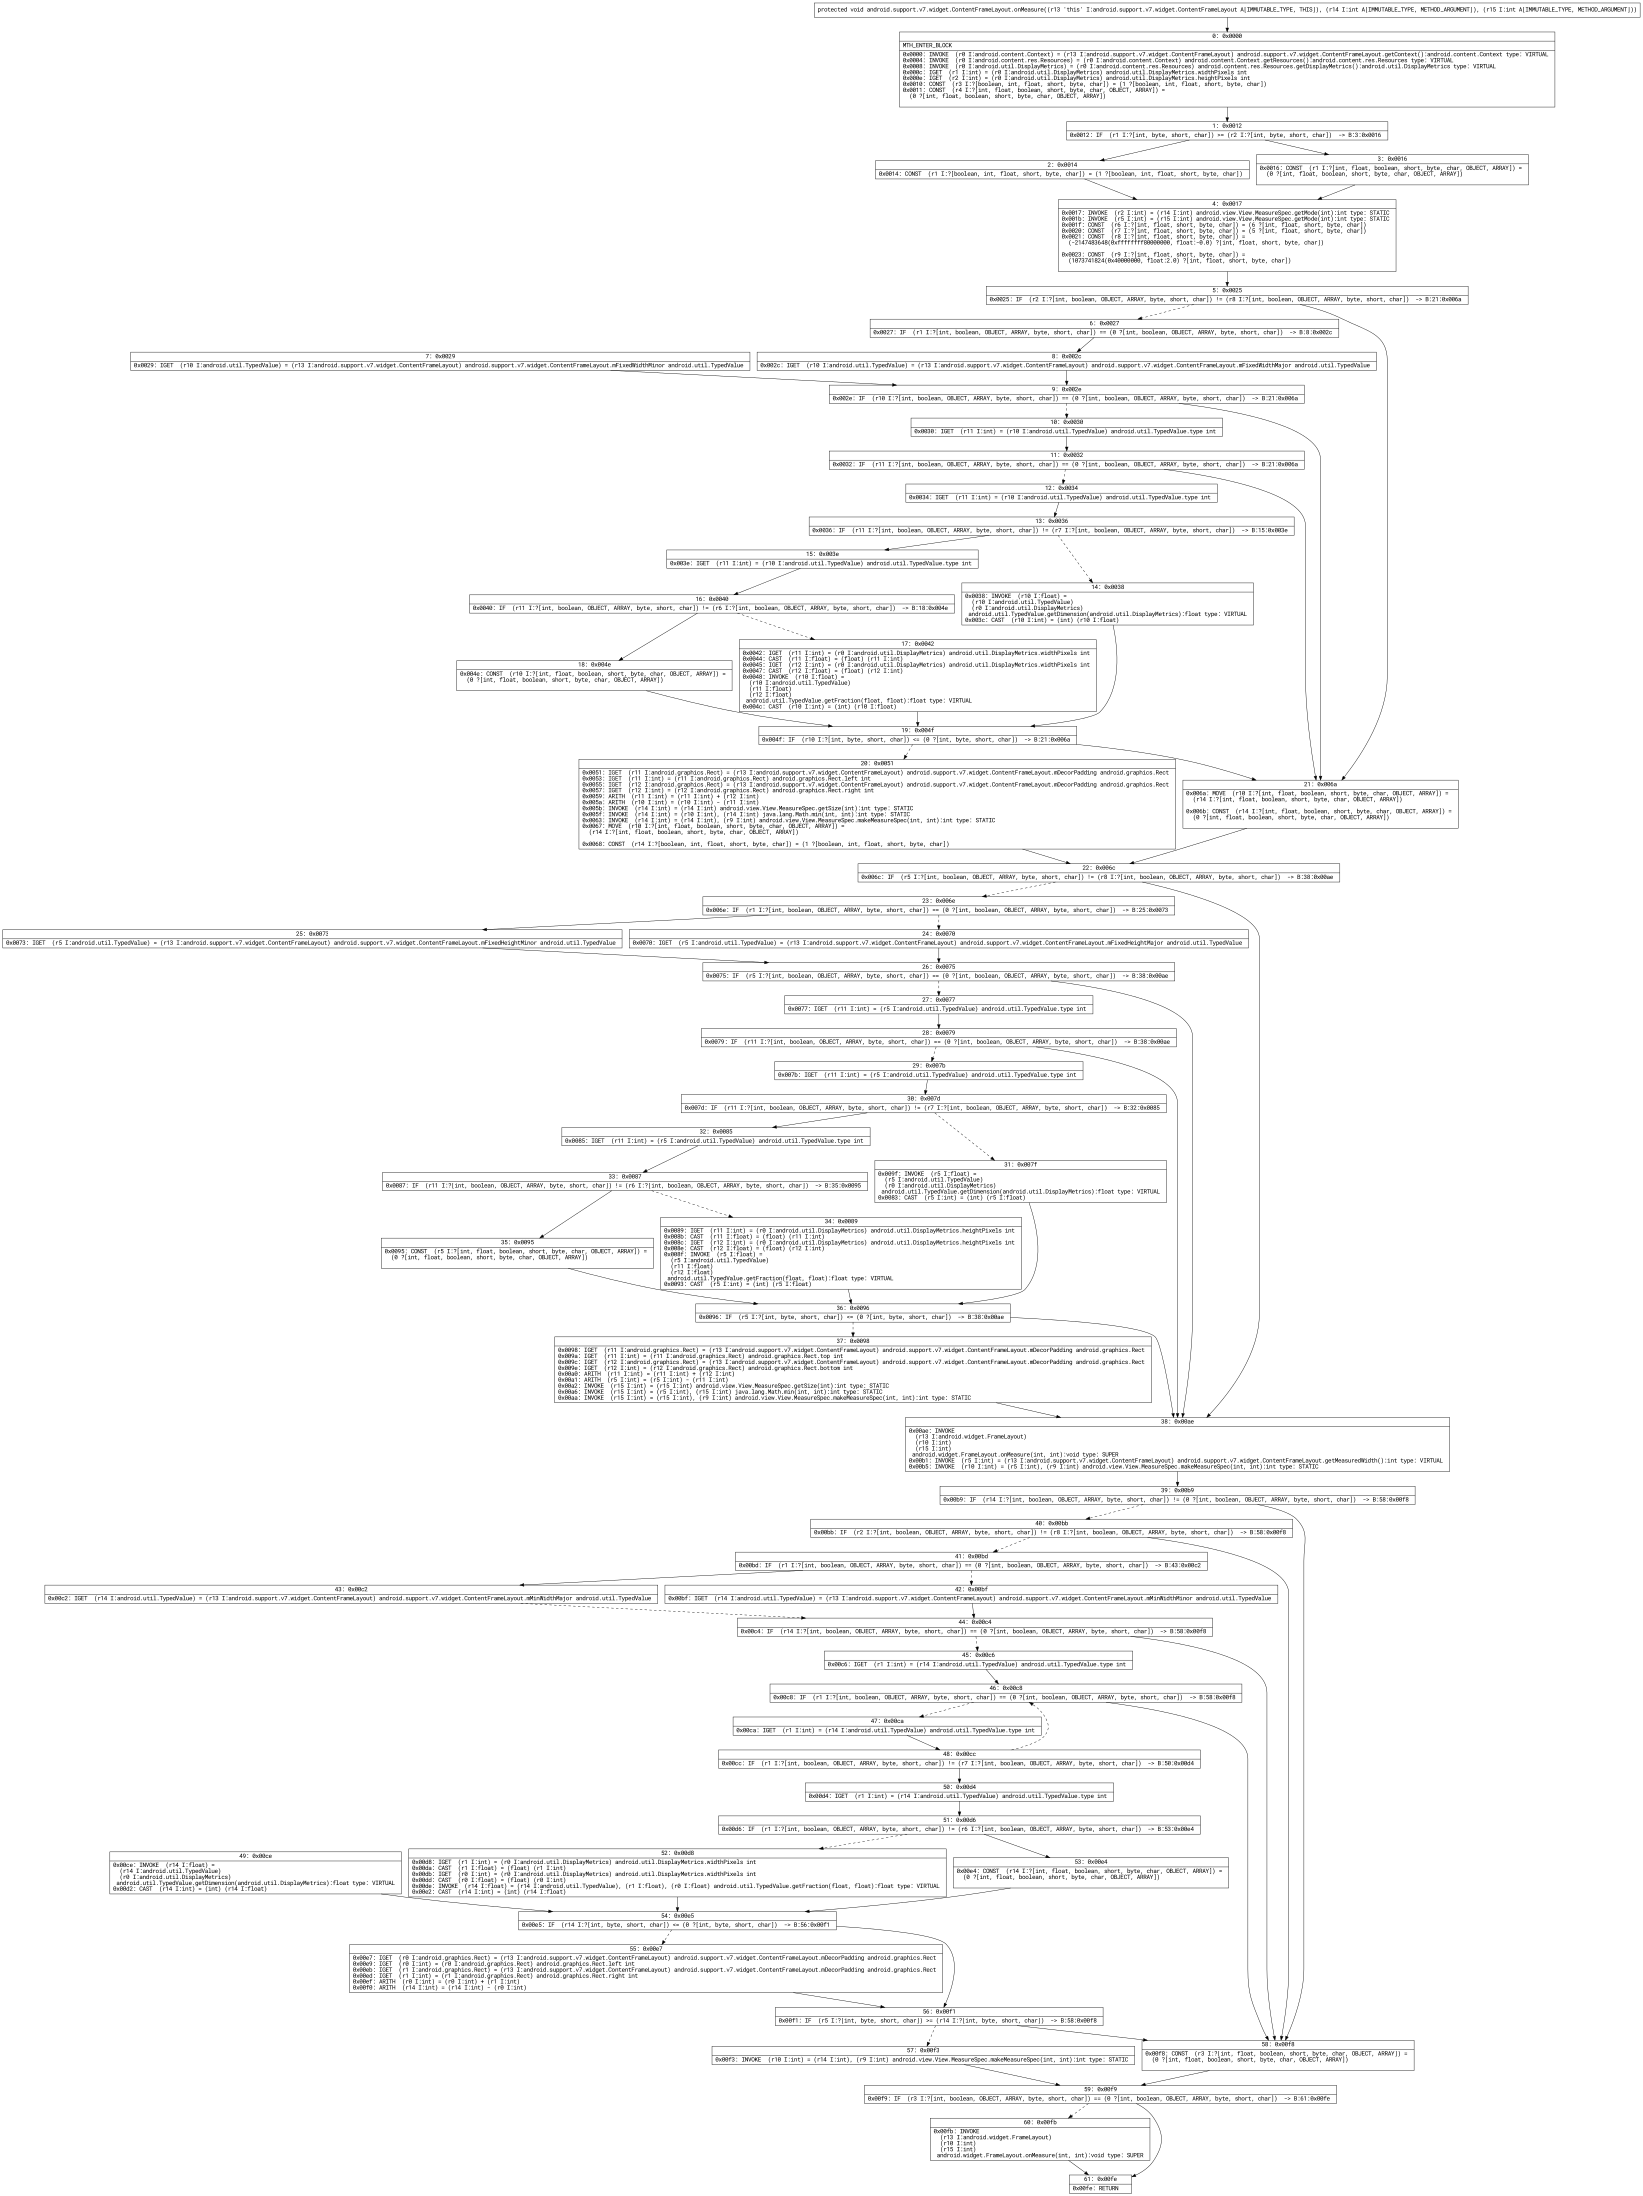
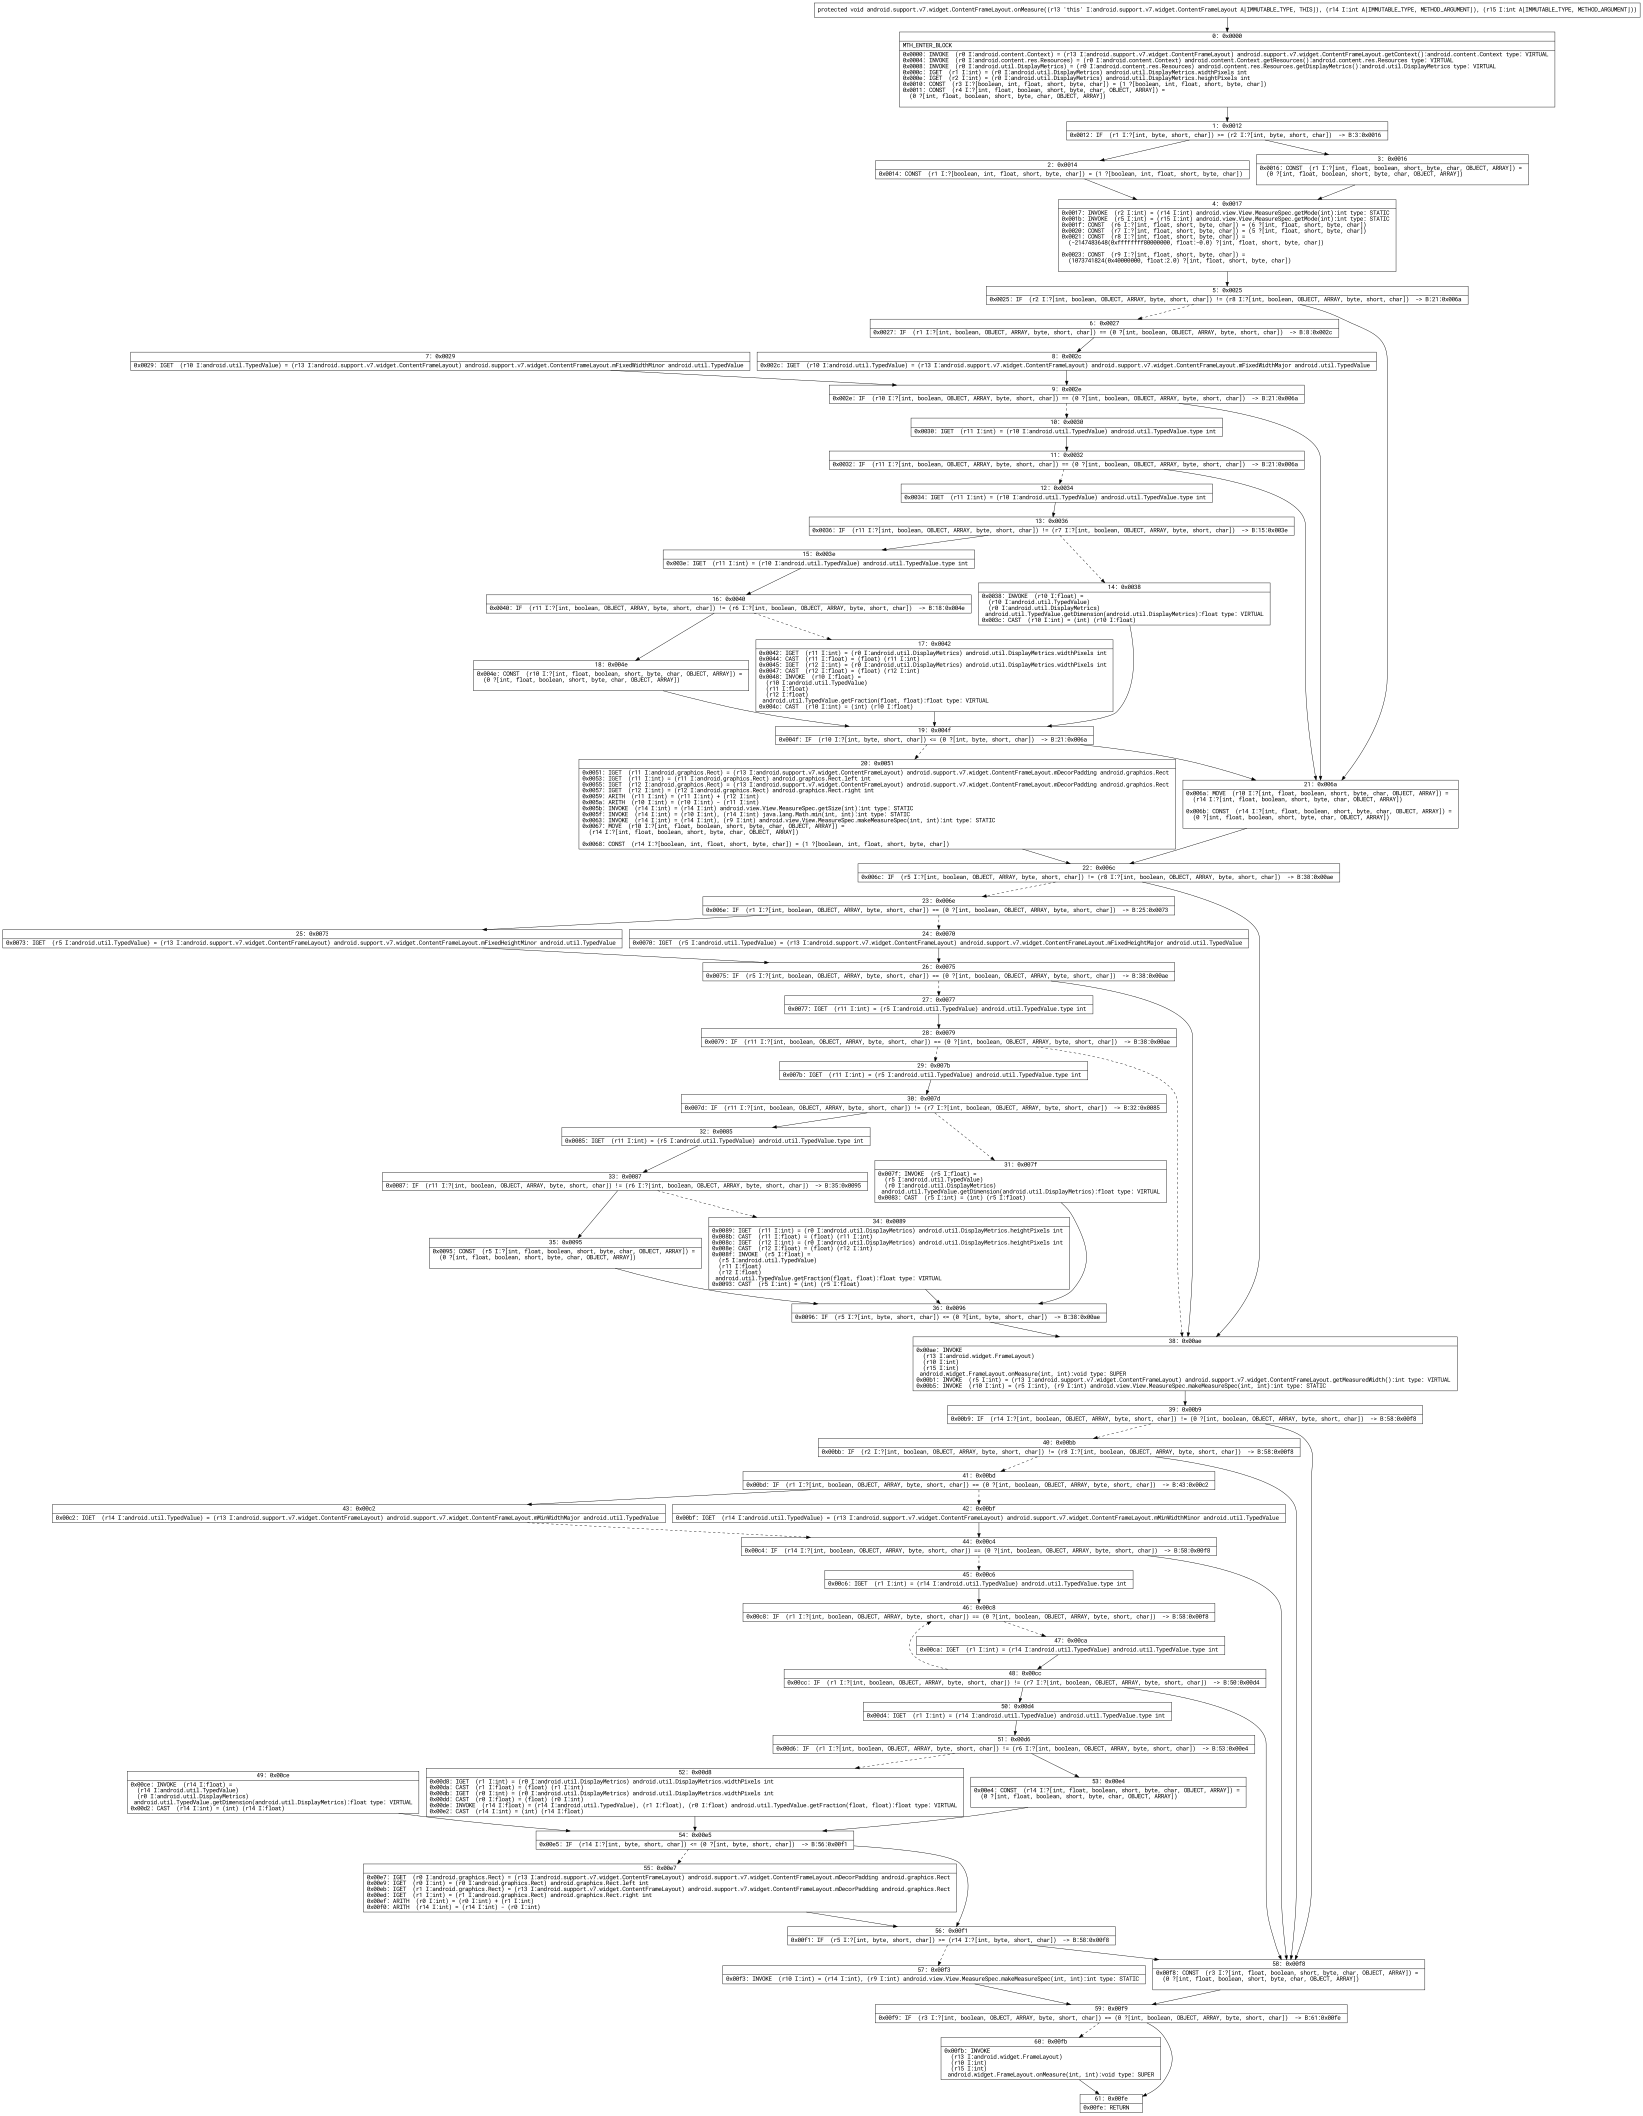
(929, 1174) -> (929, 1174)
(1178, 1179) -> (1178, 1138)
(853, 1370) -> none
(1248, 1819) -> (1266, 1771)
